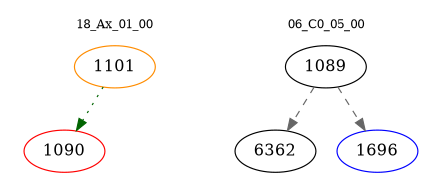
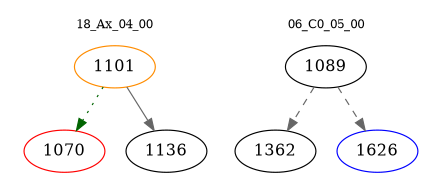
(115, 25) -> (115, 25)
(64, 151) -> (64, 151)
none -> (166, 151)
(275, 151) -> (275, 151)
(377, 151) -> (377, 151)
